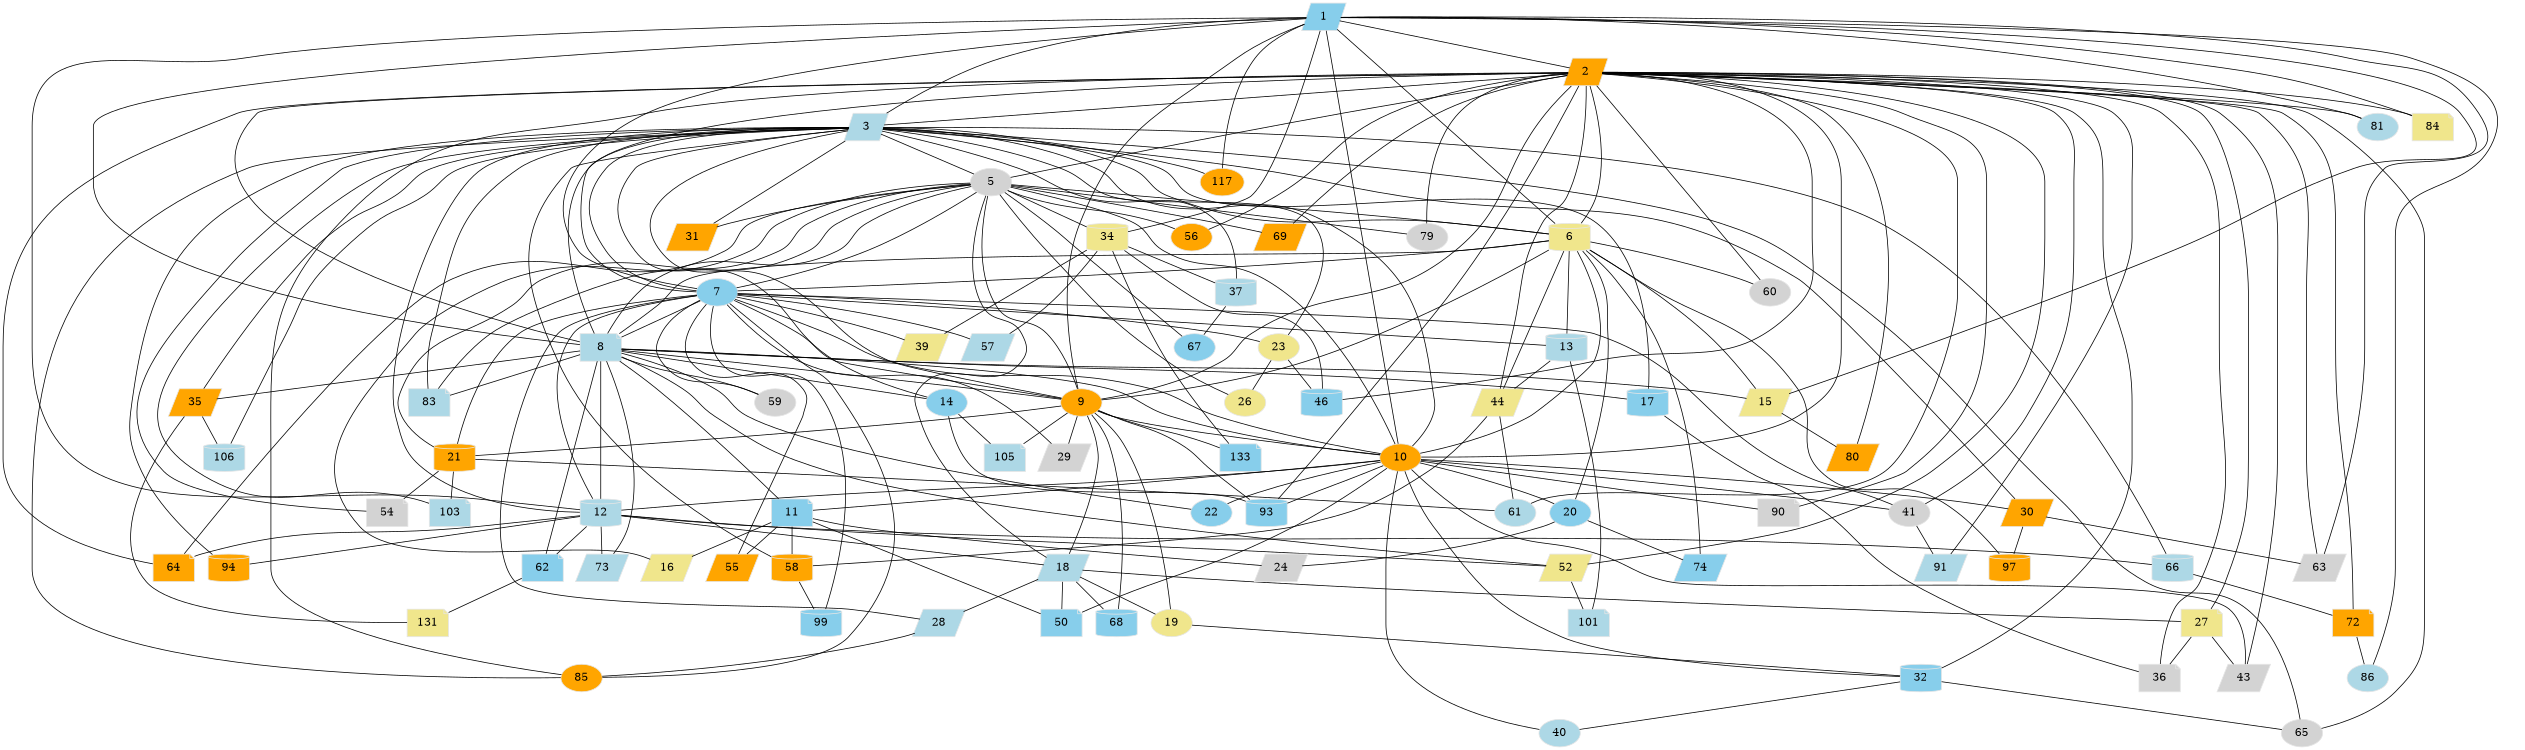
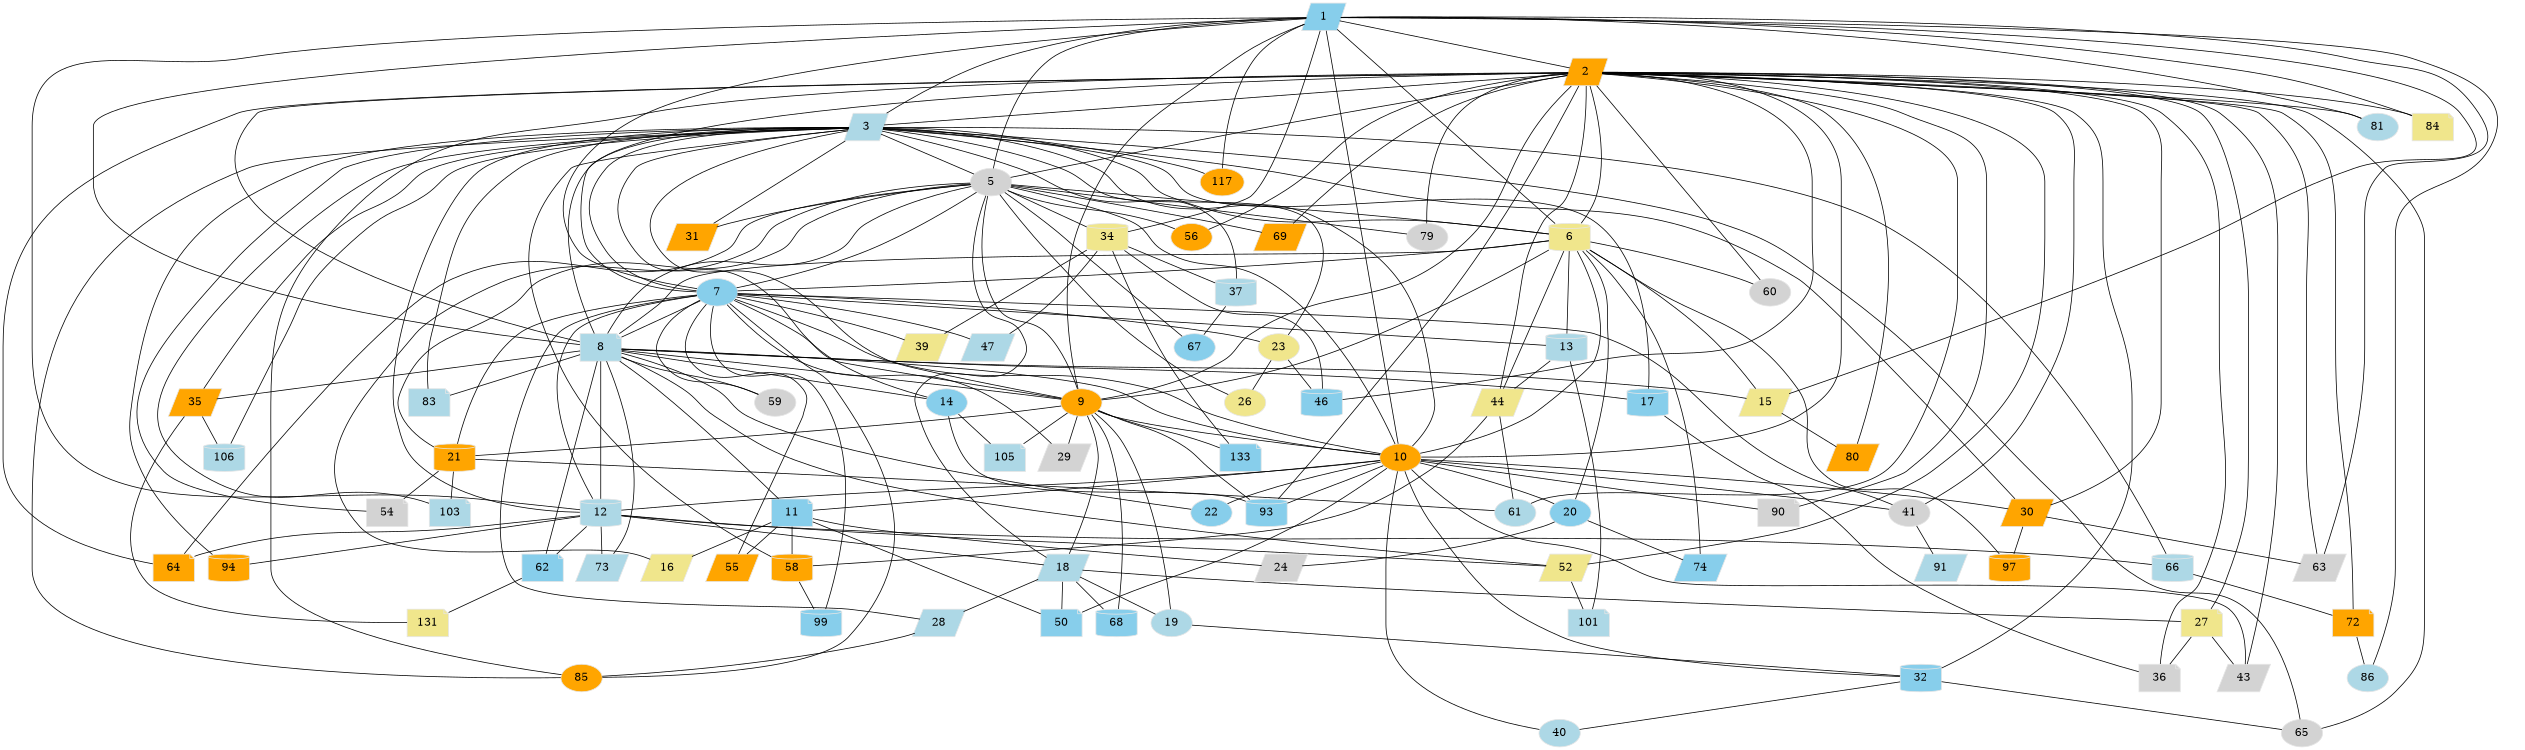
(2106, 110) -> (2125, 107)
(610, 283) -> (1095, 41)
(988, 347) -> (988, 347)
(1172, 623) -> (1172, 623)
